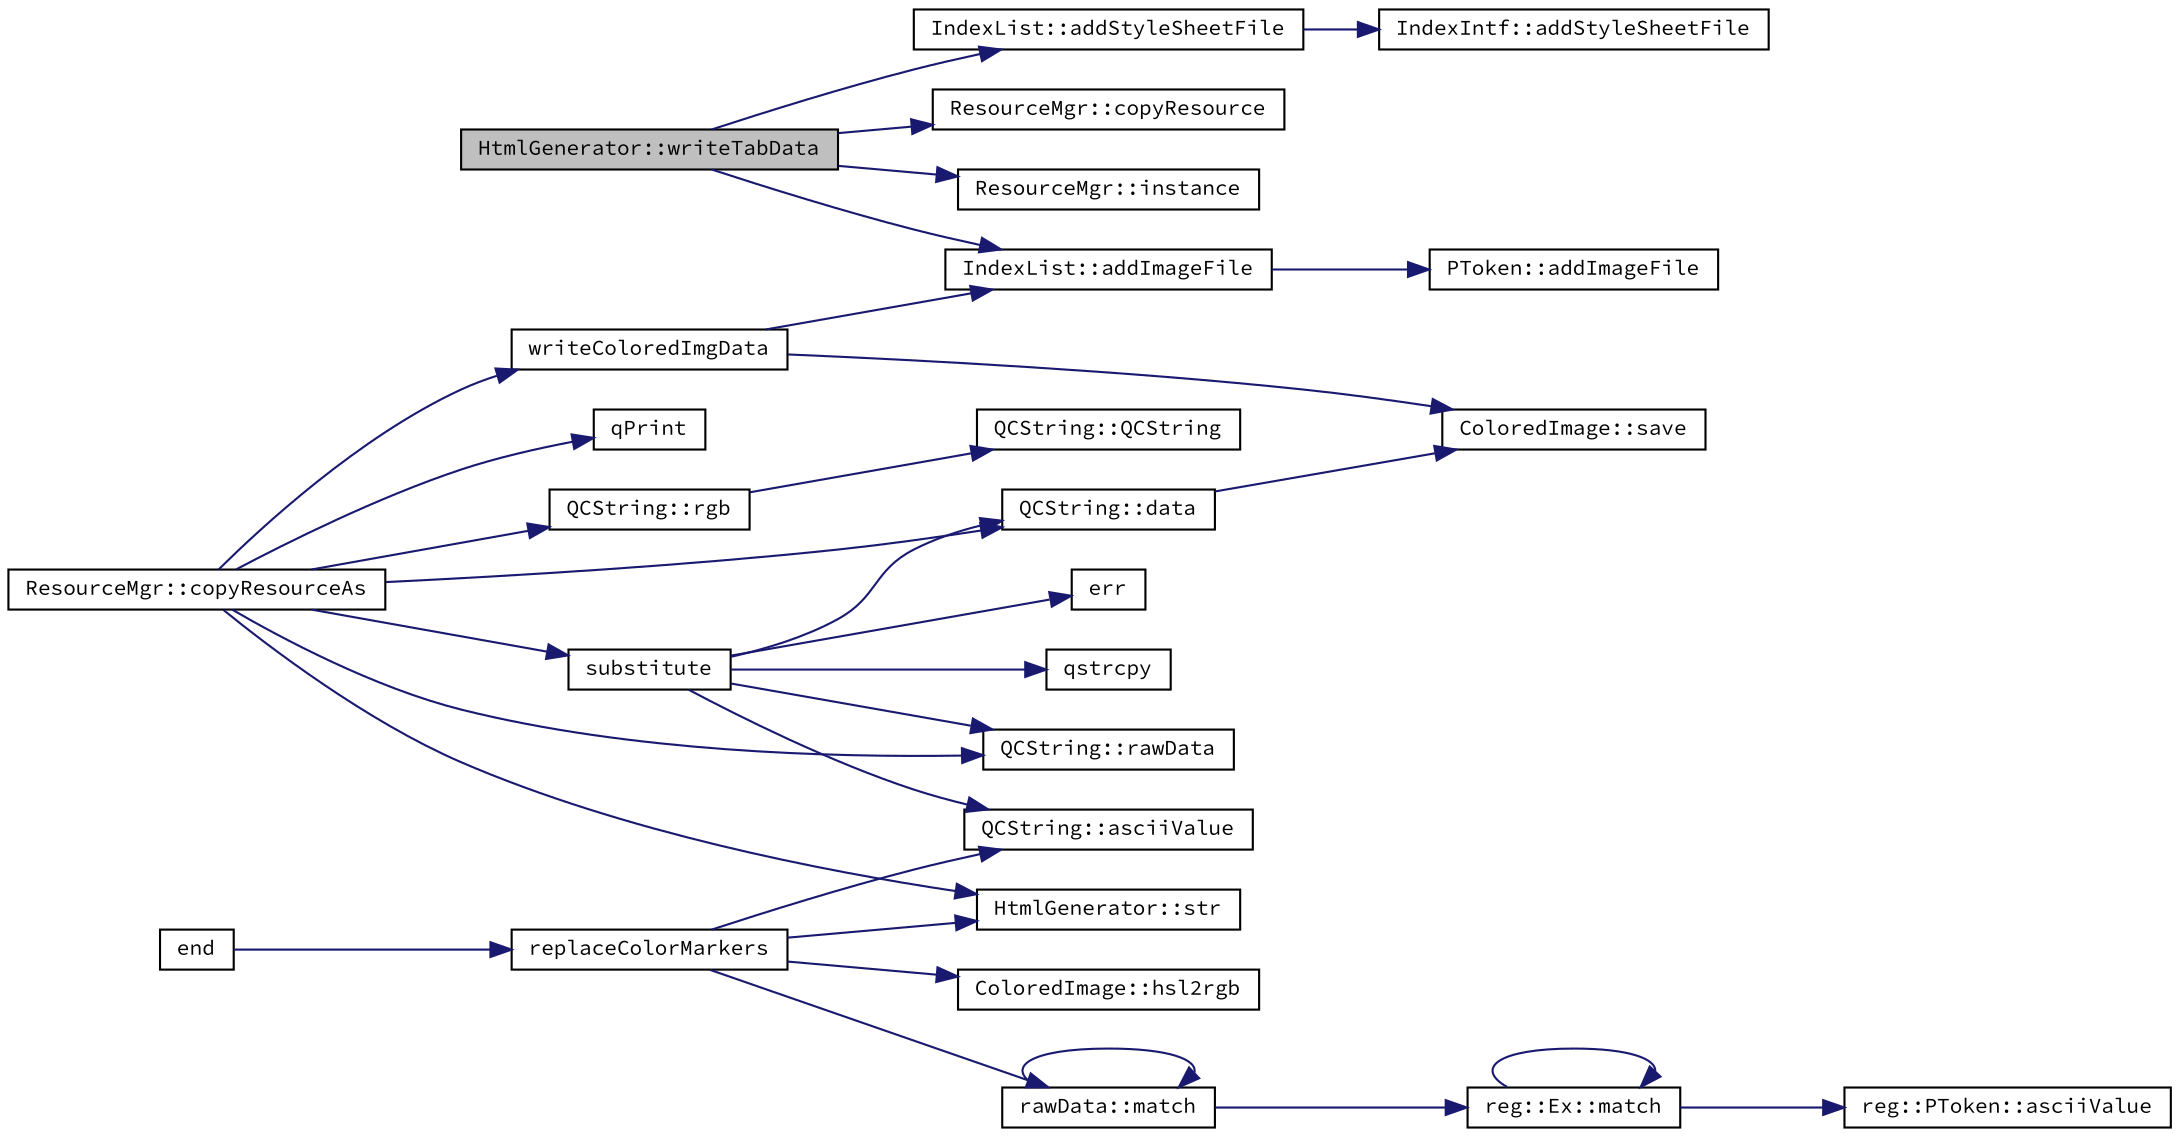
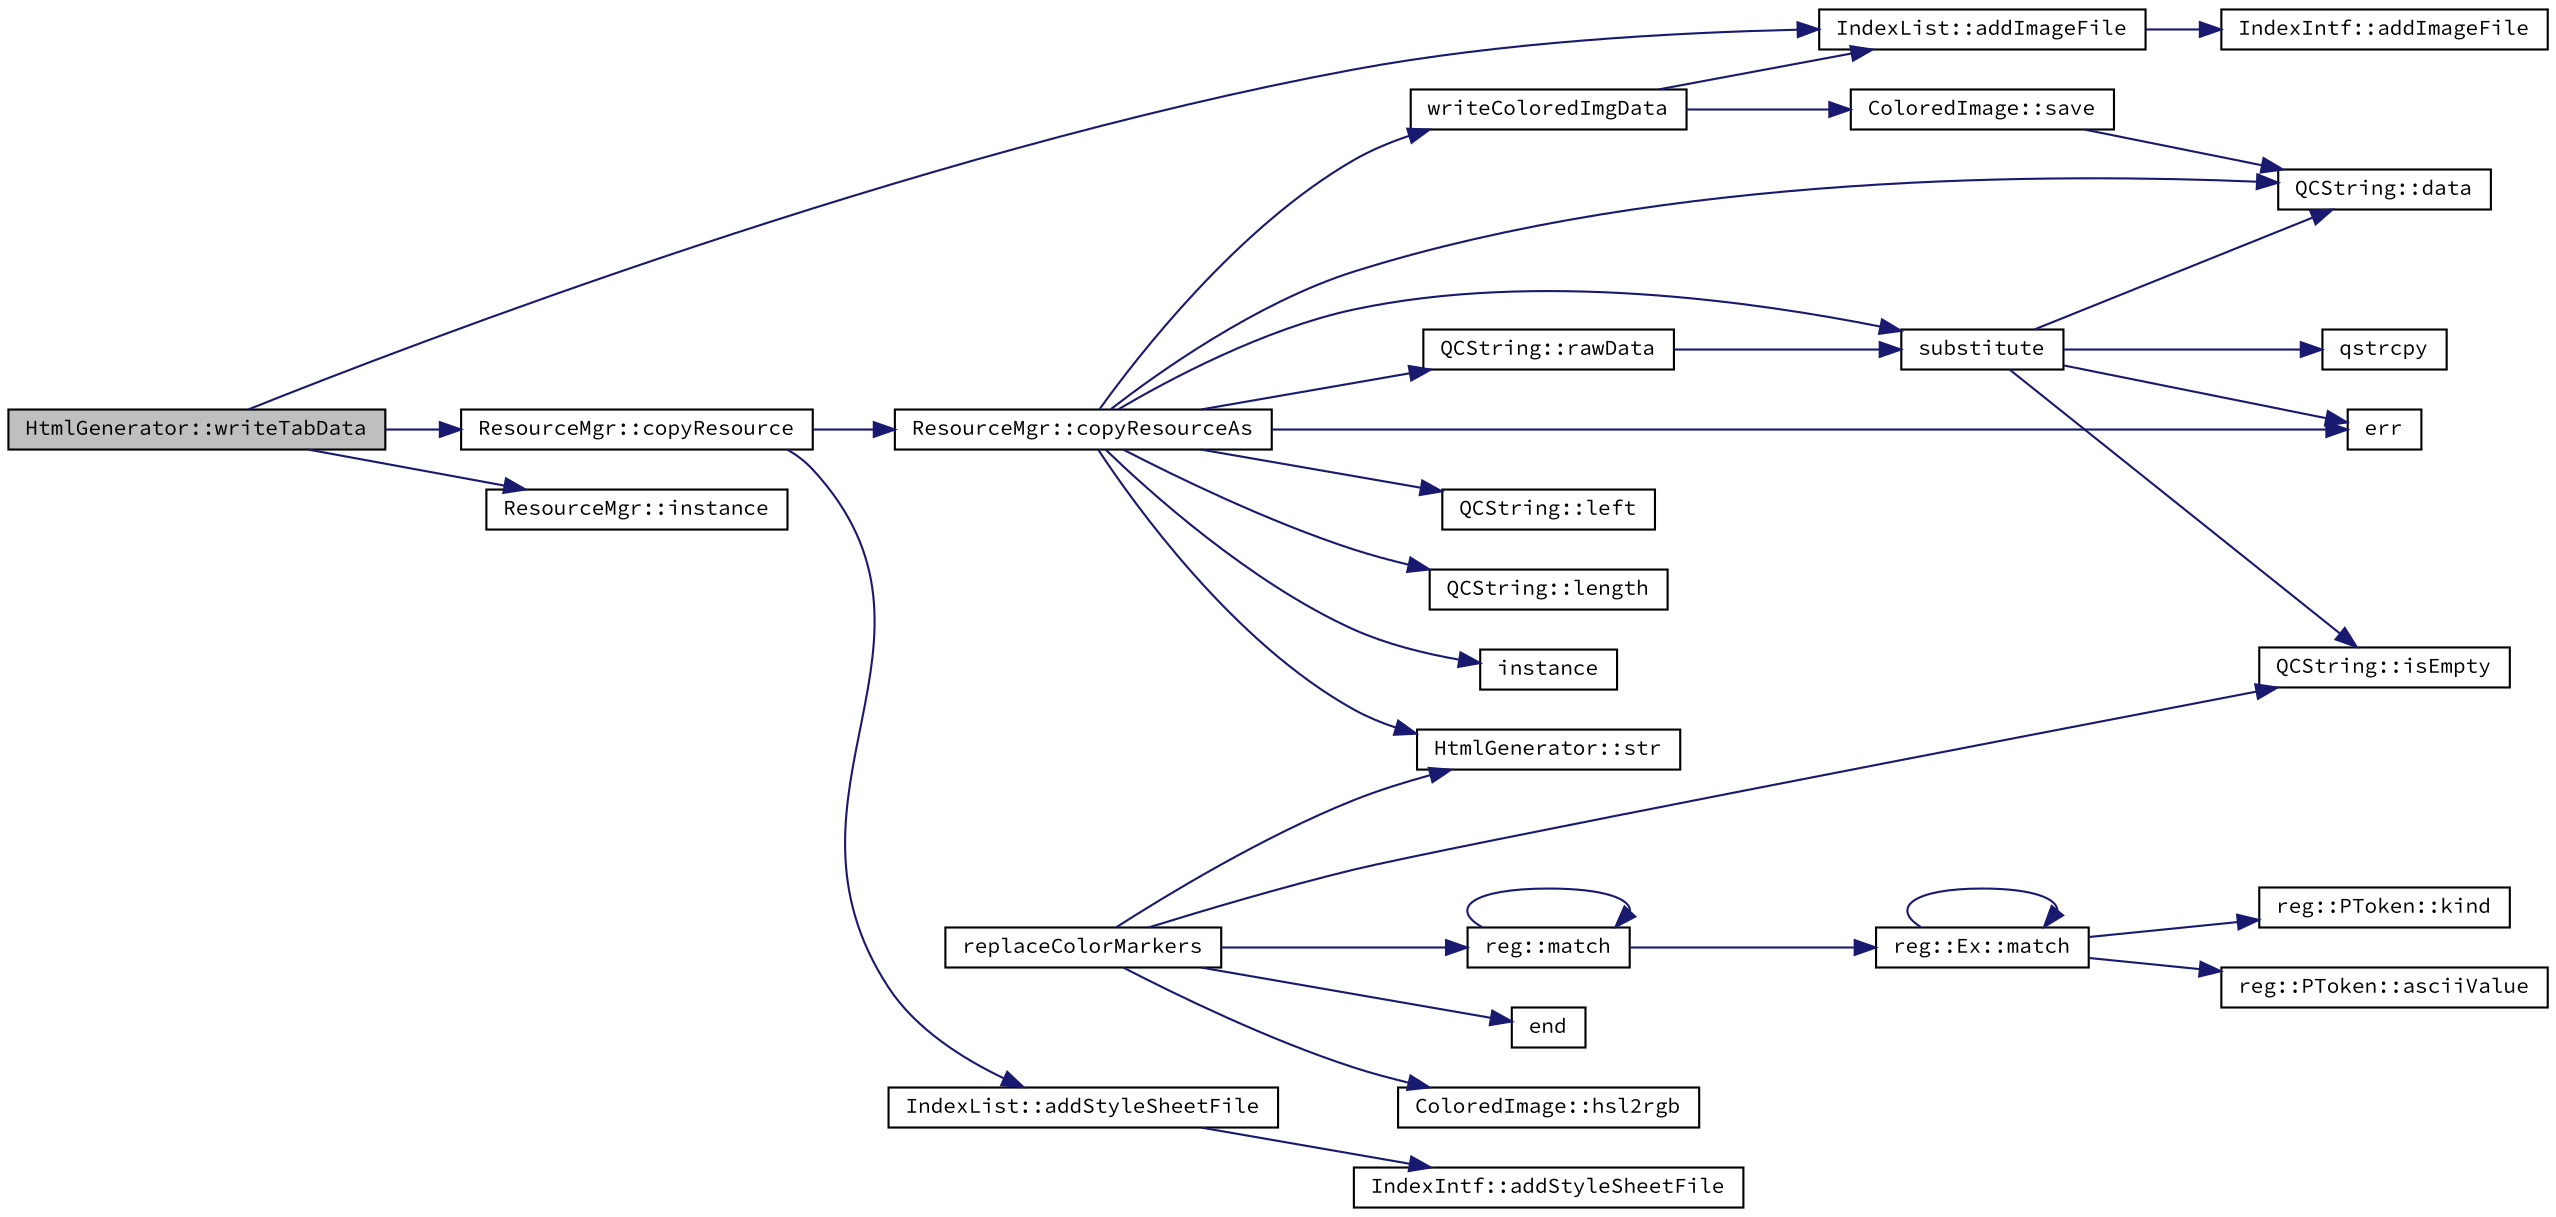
(845, 88) -> (850, 782)
(1574, 270) -> (2385, 29)
(650, 430) -> (1549, 670)
none -> (843, 430)
(1109, 430) -> none
none -> (1799, 430)
(1325, 472) -> (2173, 147)
(650, 510) -> (1549, 510)
none -> (1549, 590)
(851, 705) -> (1777, 350)
(1109, 830) -> (2385, 667)
none -> (2385, 907)
(362, 950) -> (1346, 993)
(1109, 1108) -> (1549, 948)
